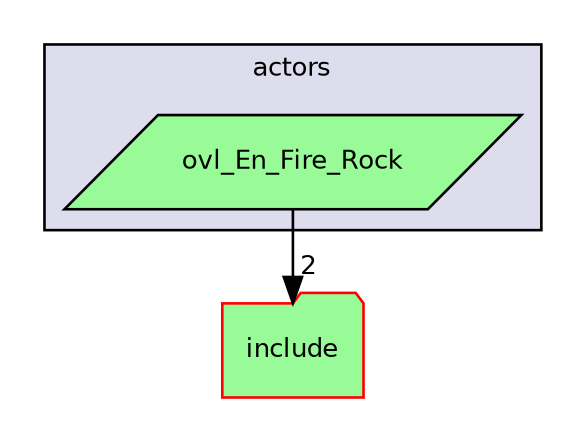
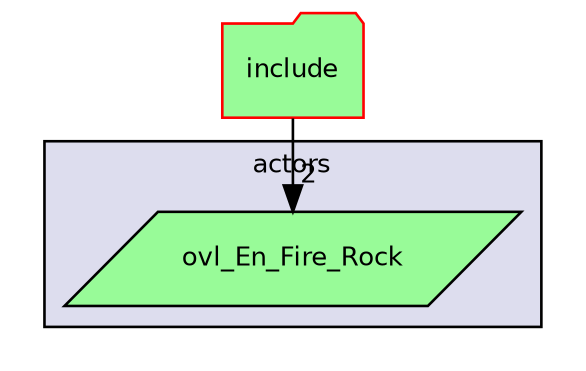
(293, 247) -> (293, 157)
